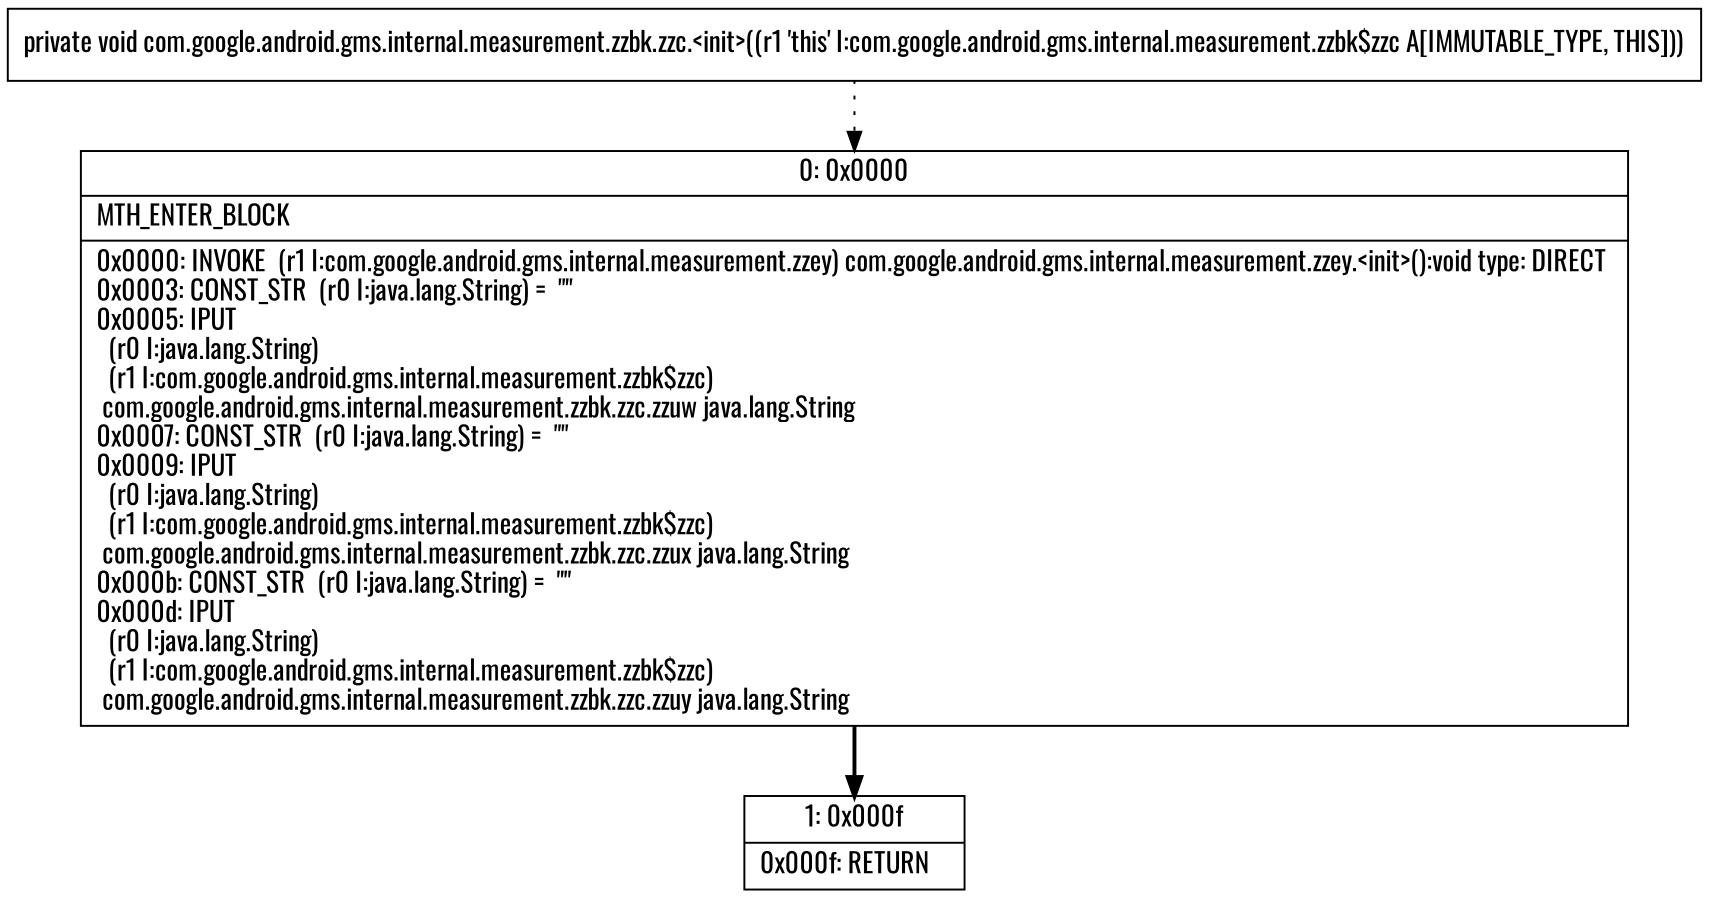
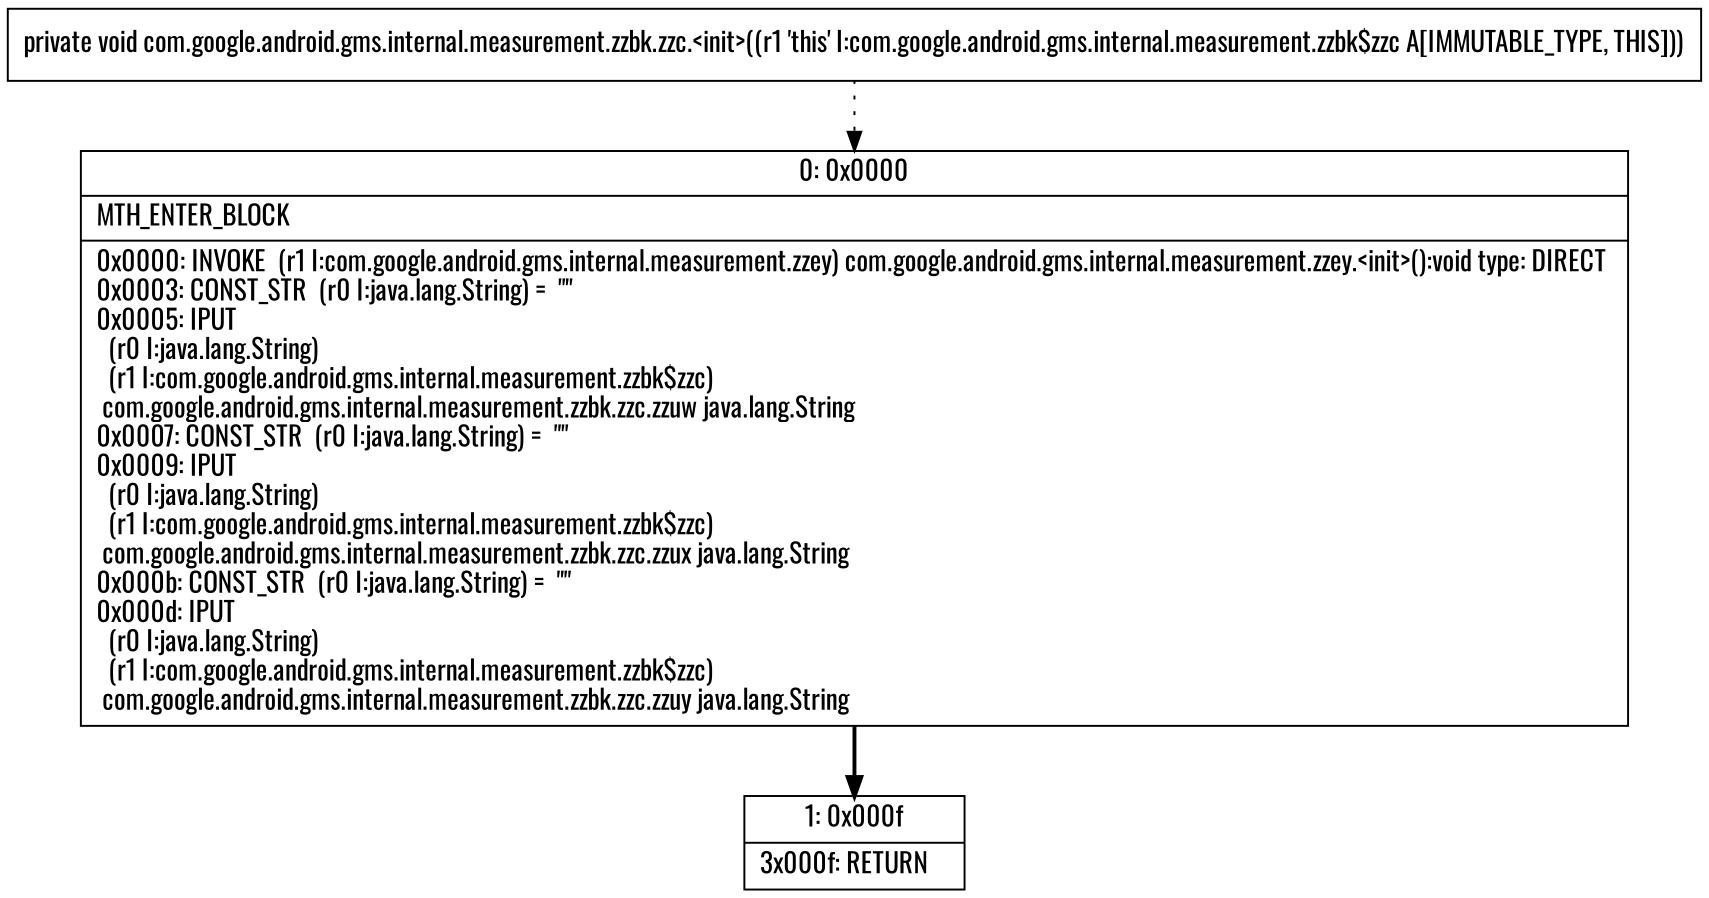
(854, 865) -> (853, 865)
